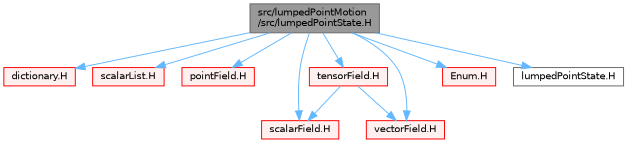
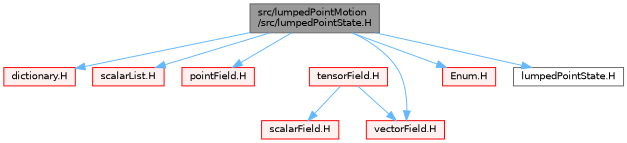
(331, 46) -> none
(300, 71) -> none
